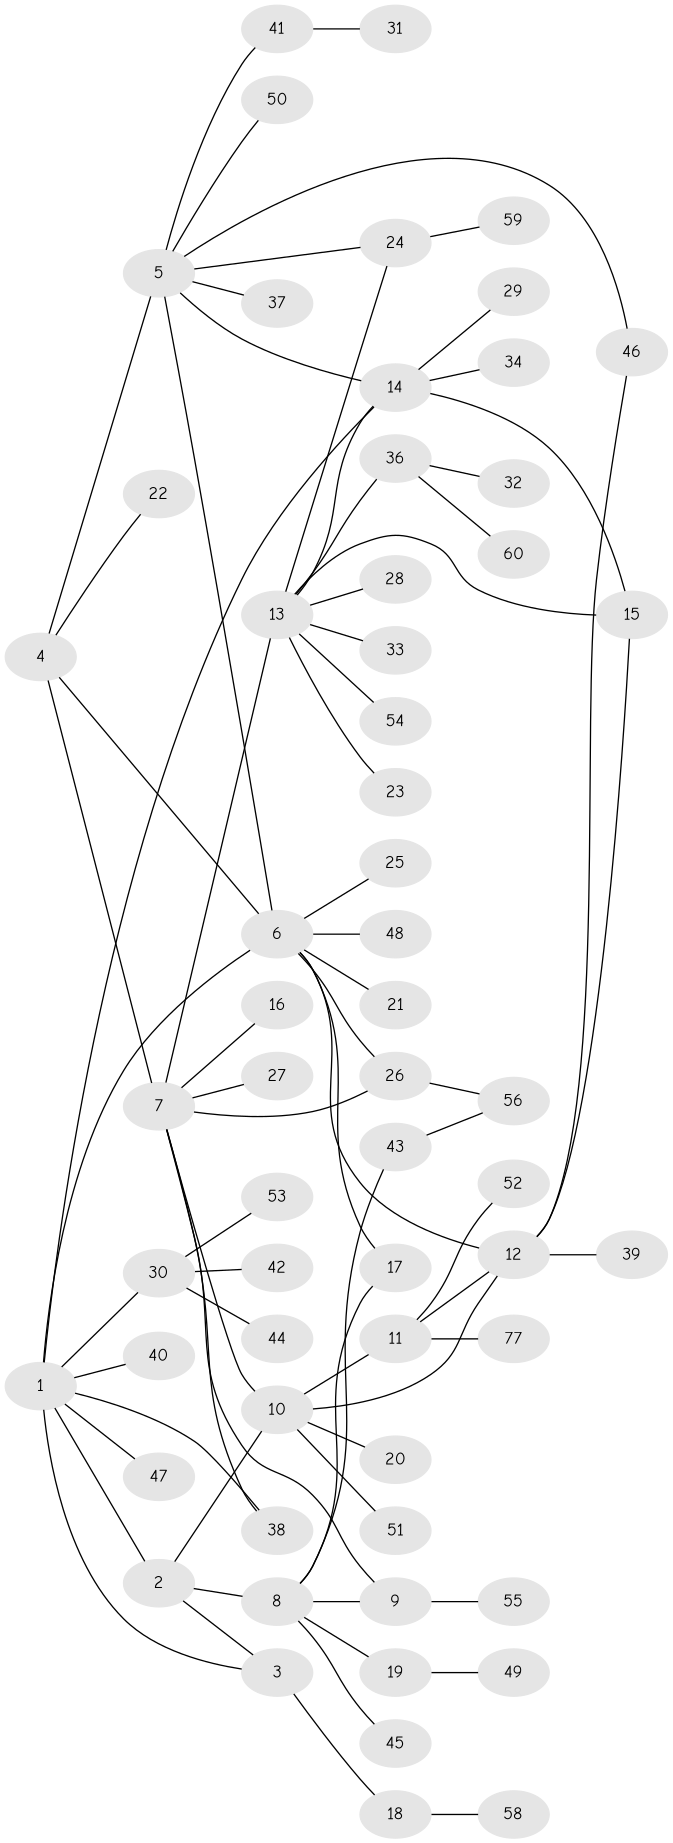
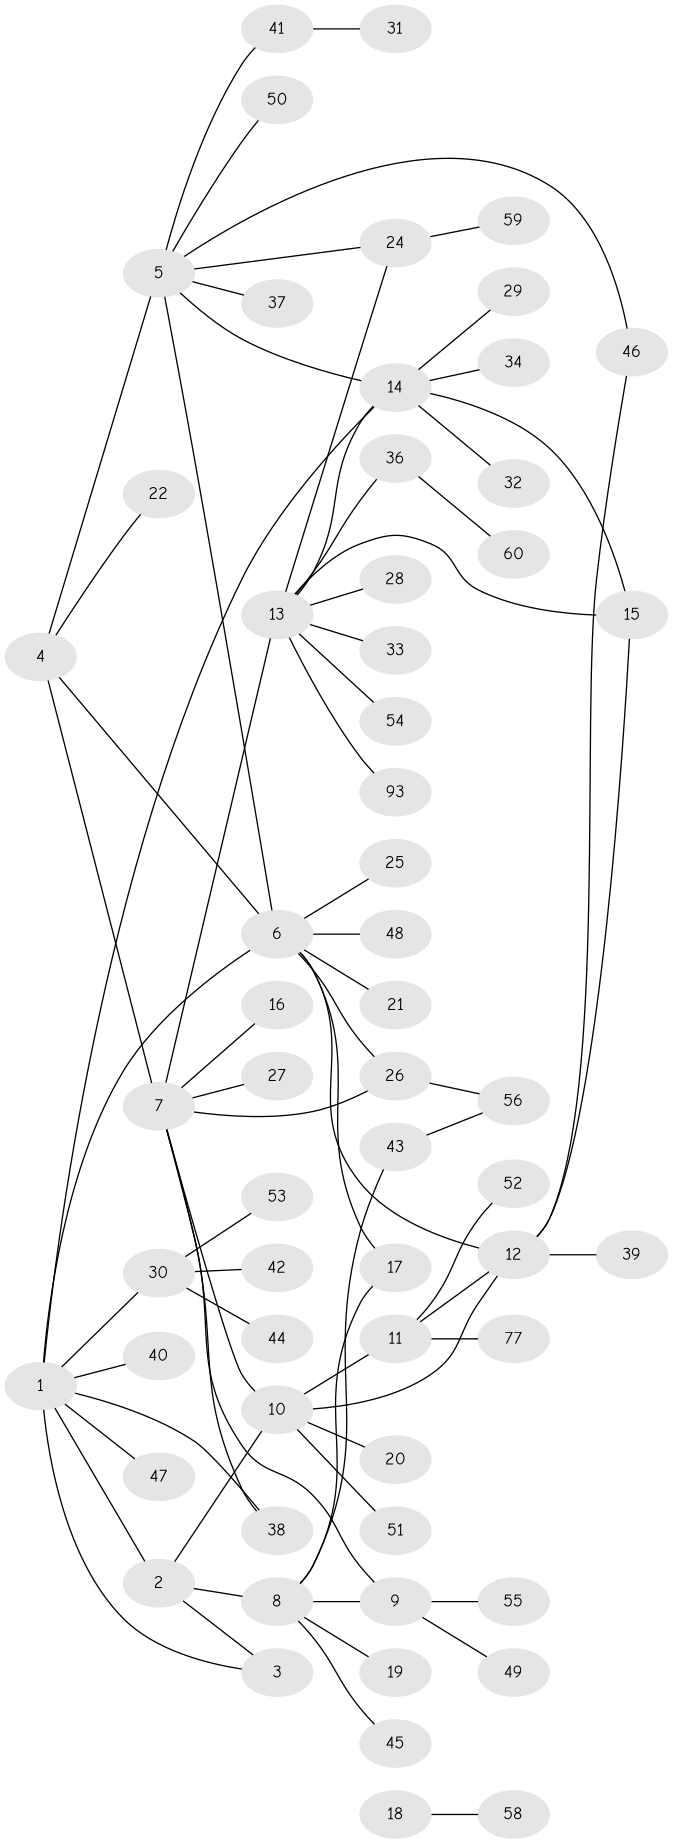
(455, 471) -> (454, 435)
(395, 792) -> (395, 792)
(455, 1673) -> (455, 1637)
(333, 1746) -> none
